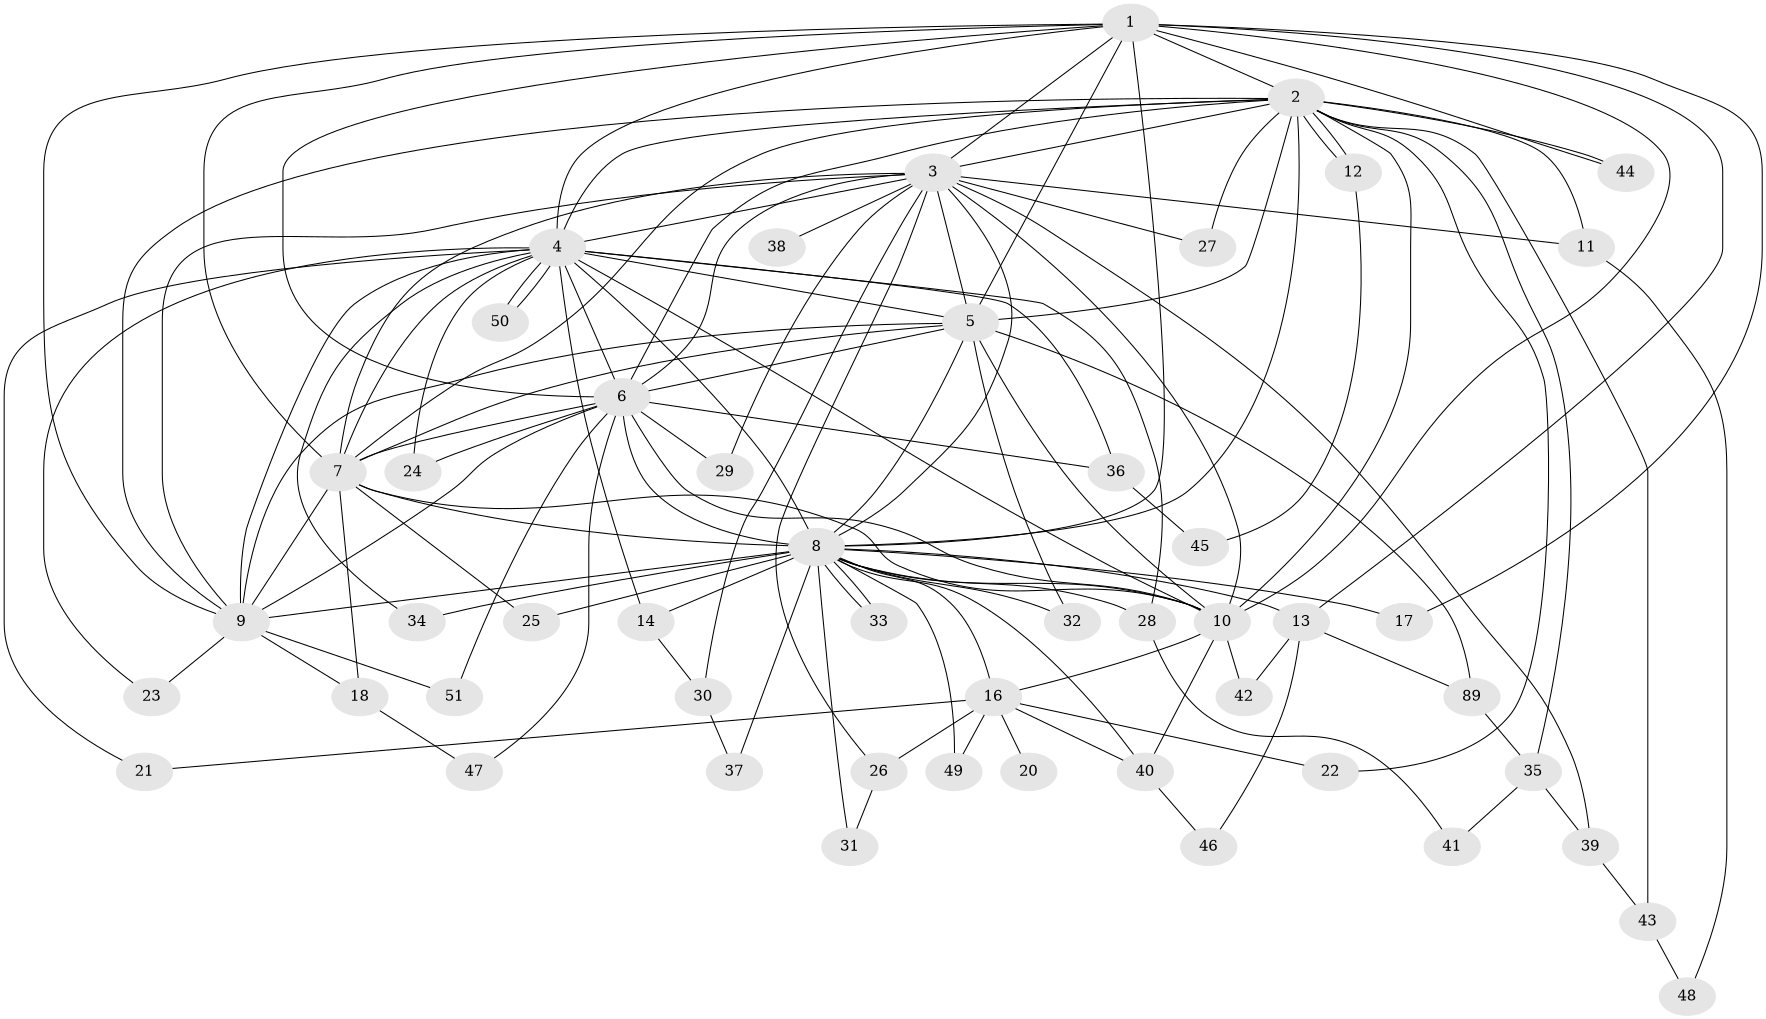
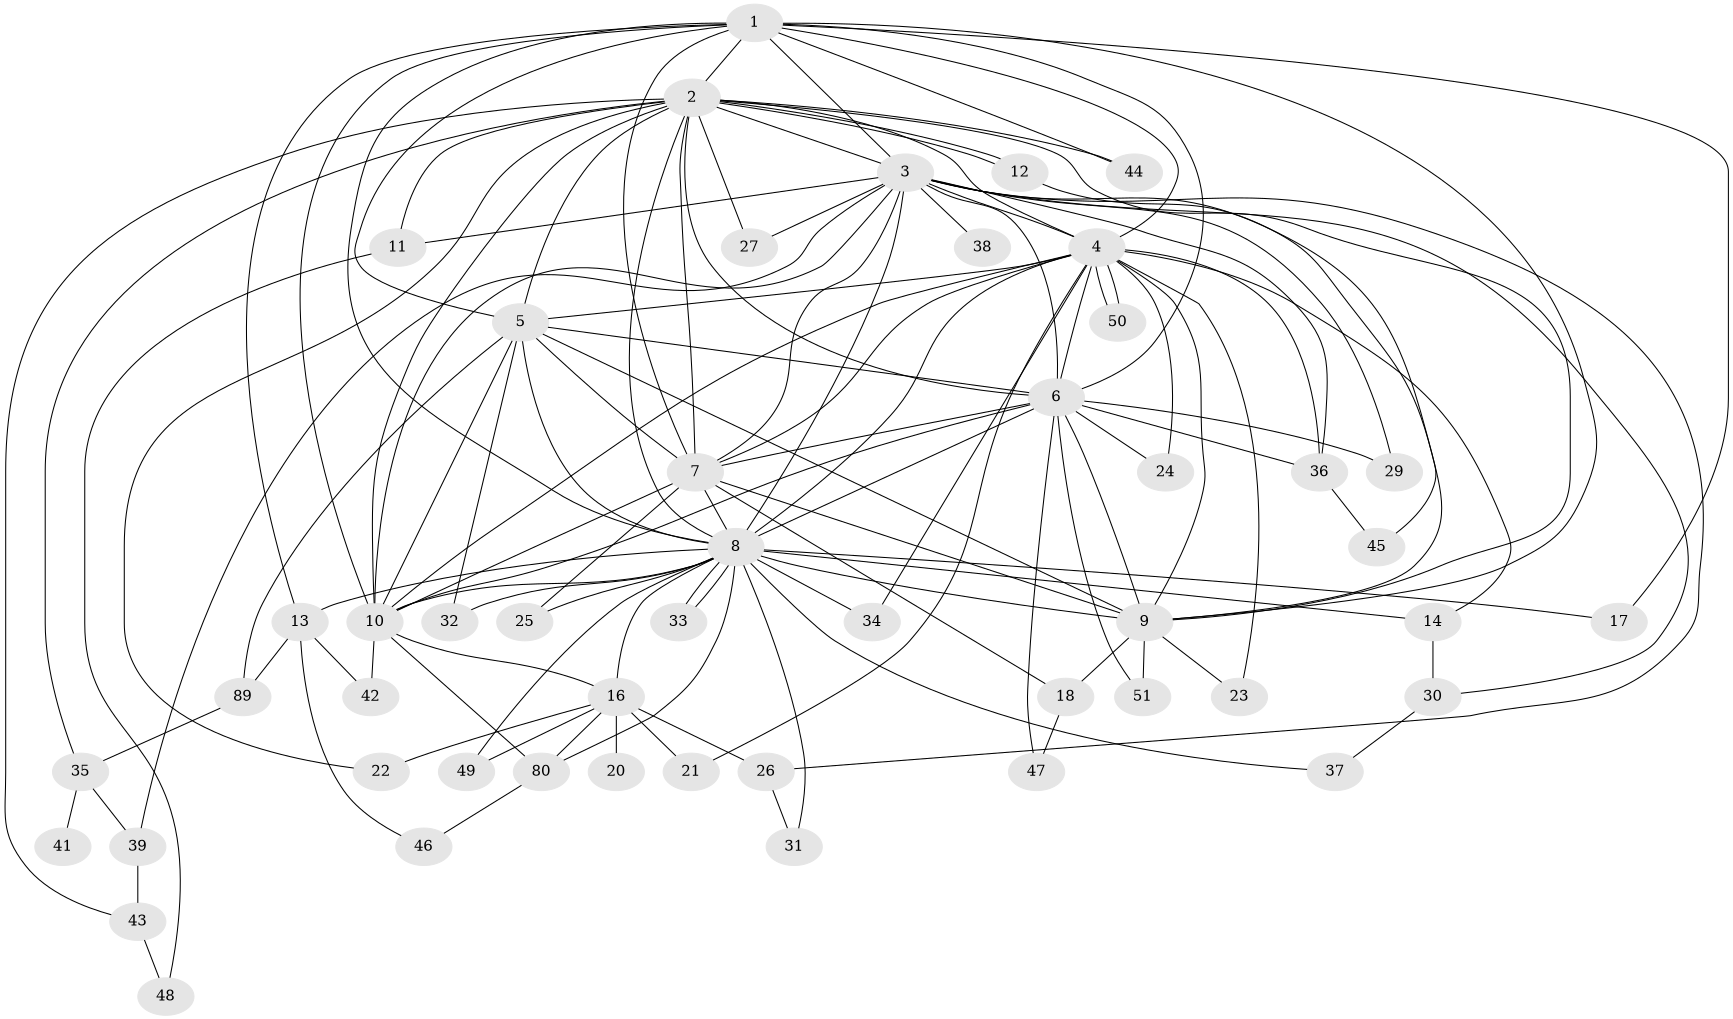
(952, 248) -> (1184, 244)
(1147, 622) -> none
(1145, 772) -> (541, 772)
